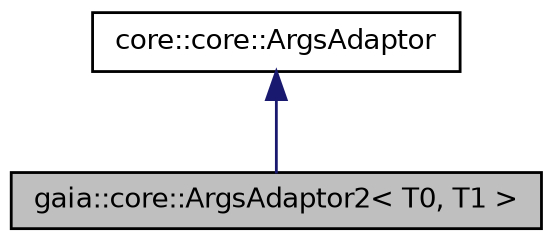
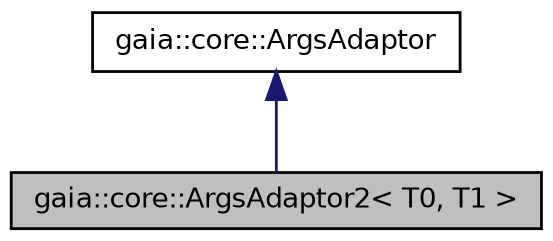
(276, 42) -> (276, 42)
